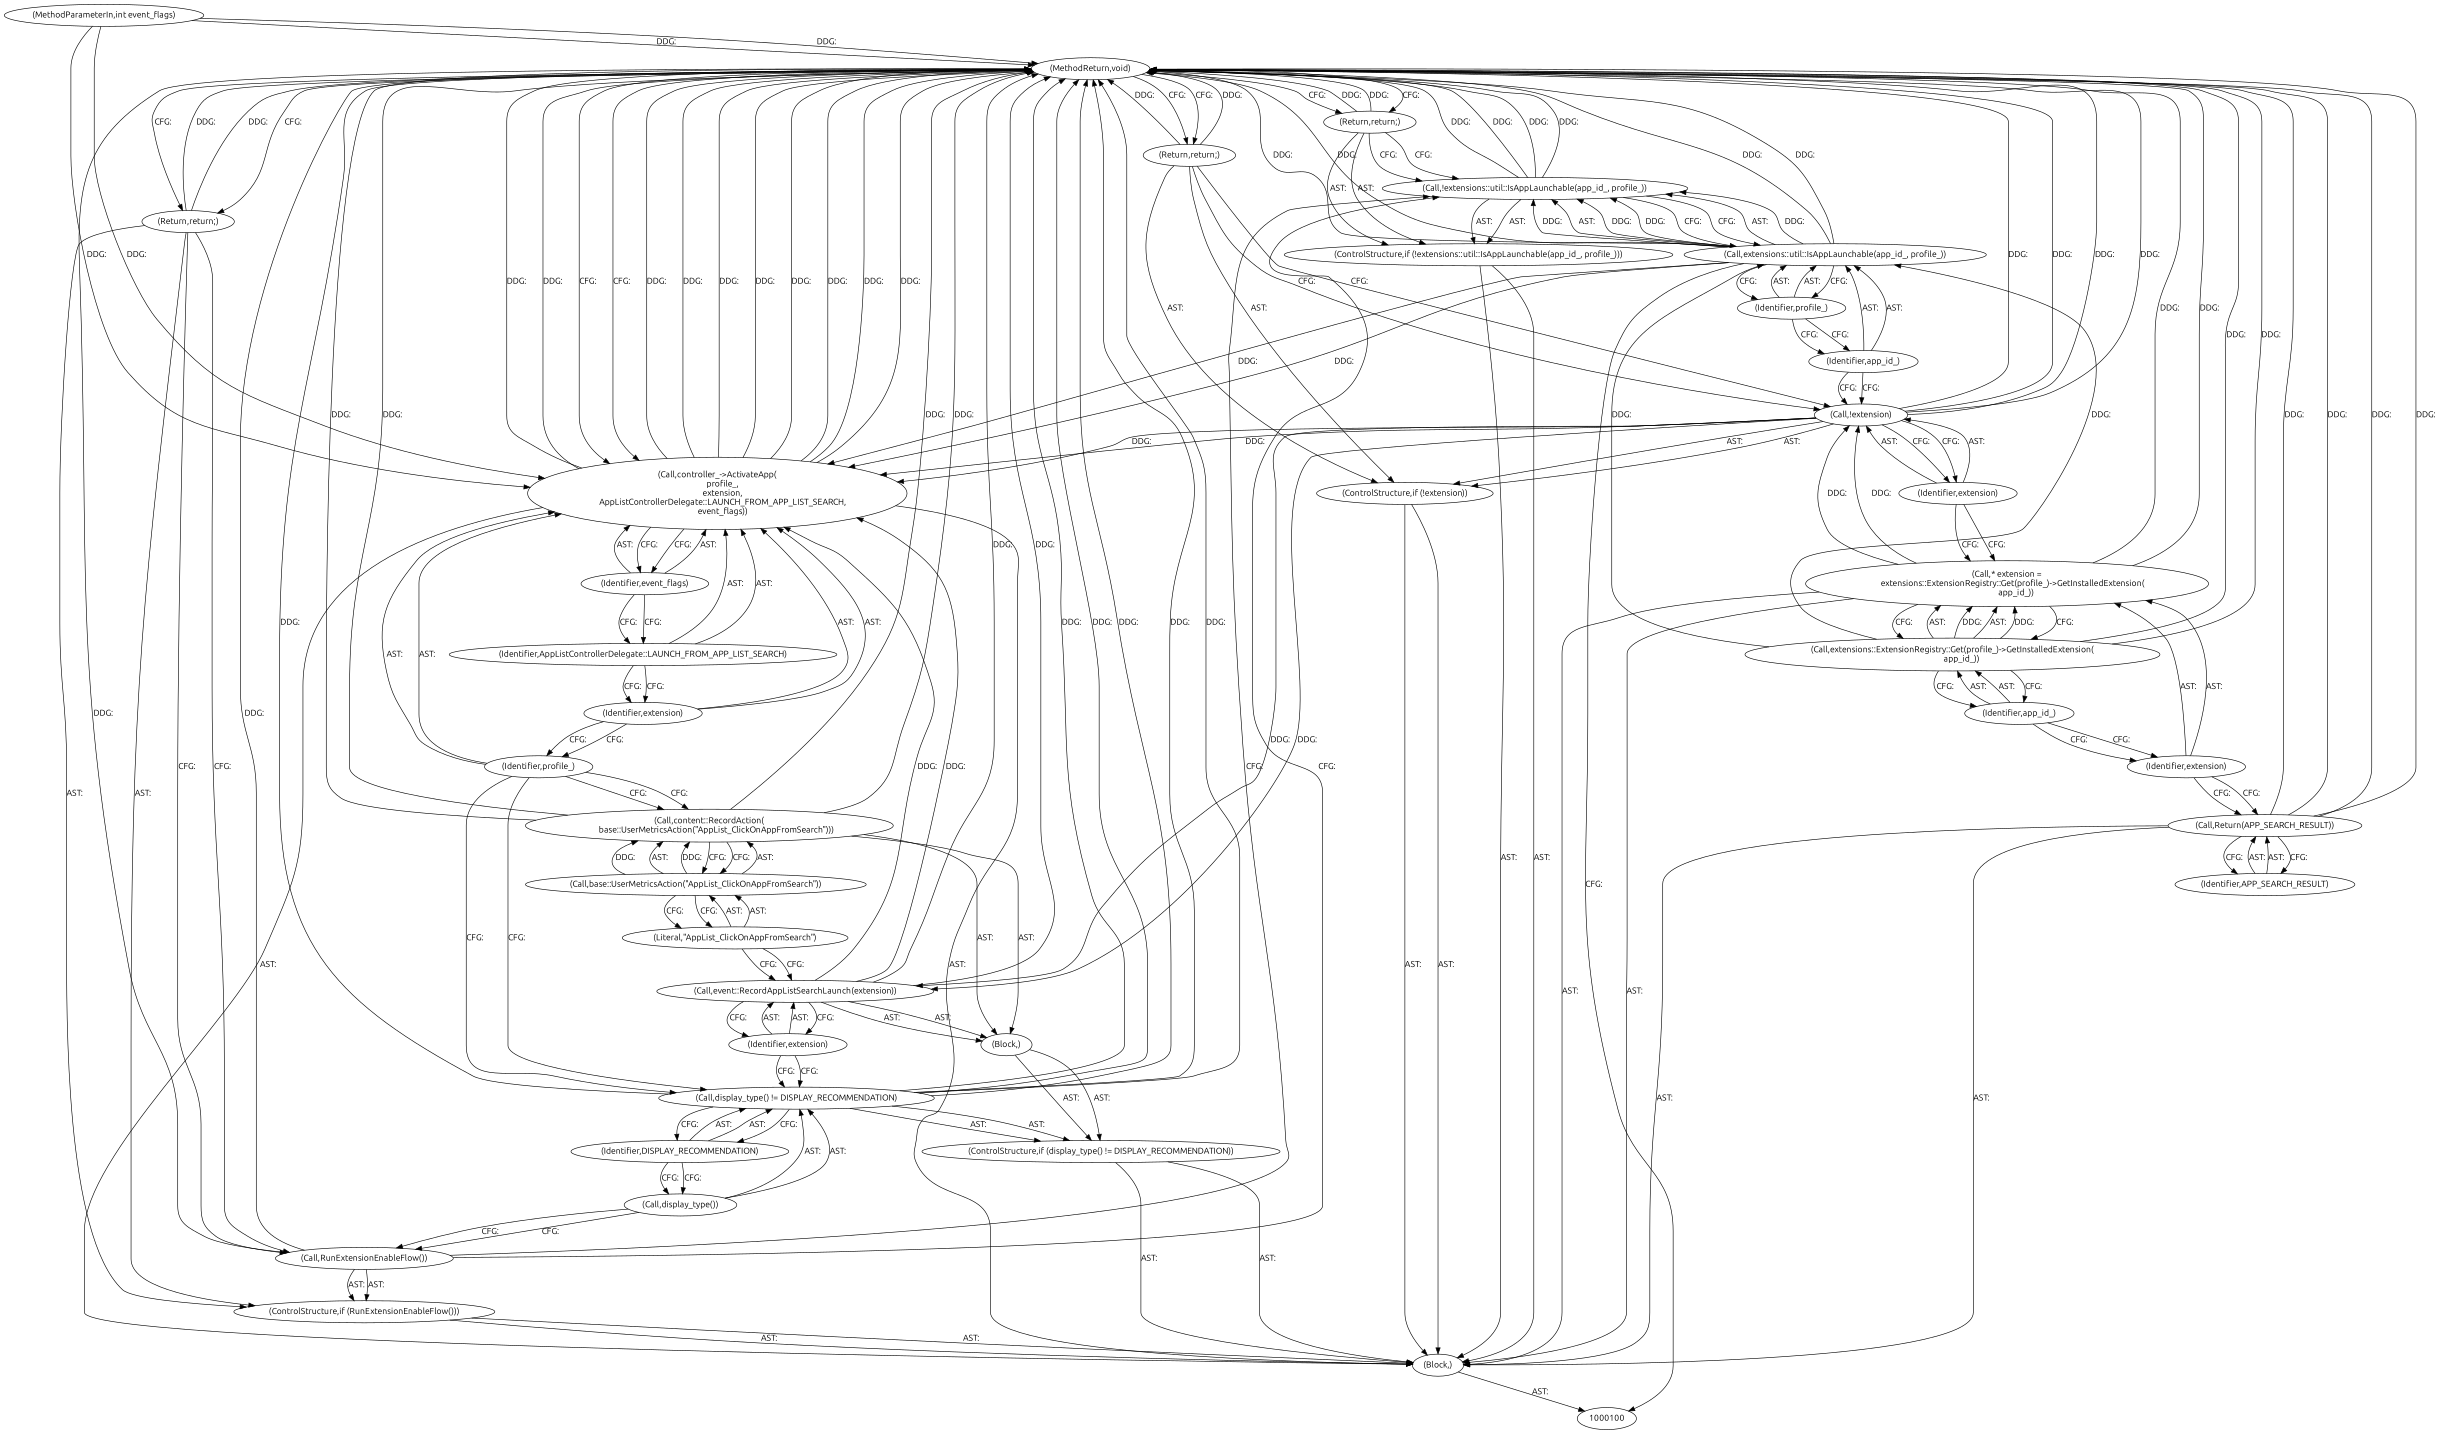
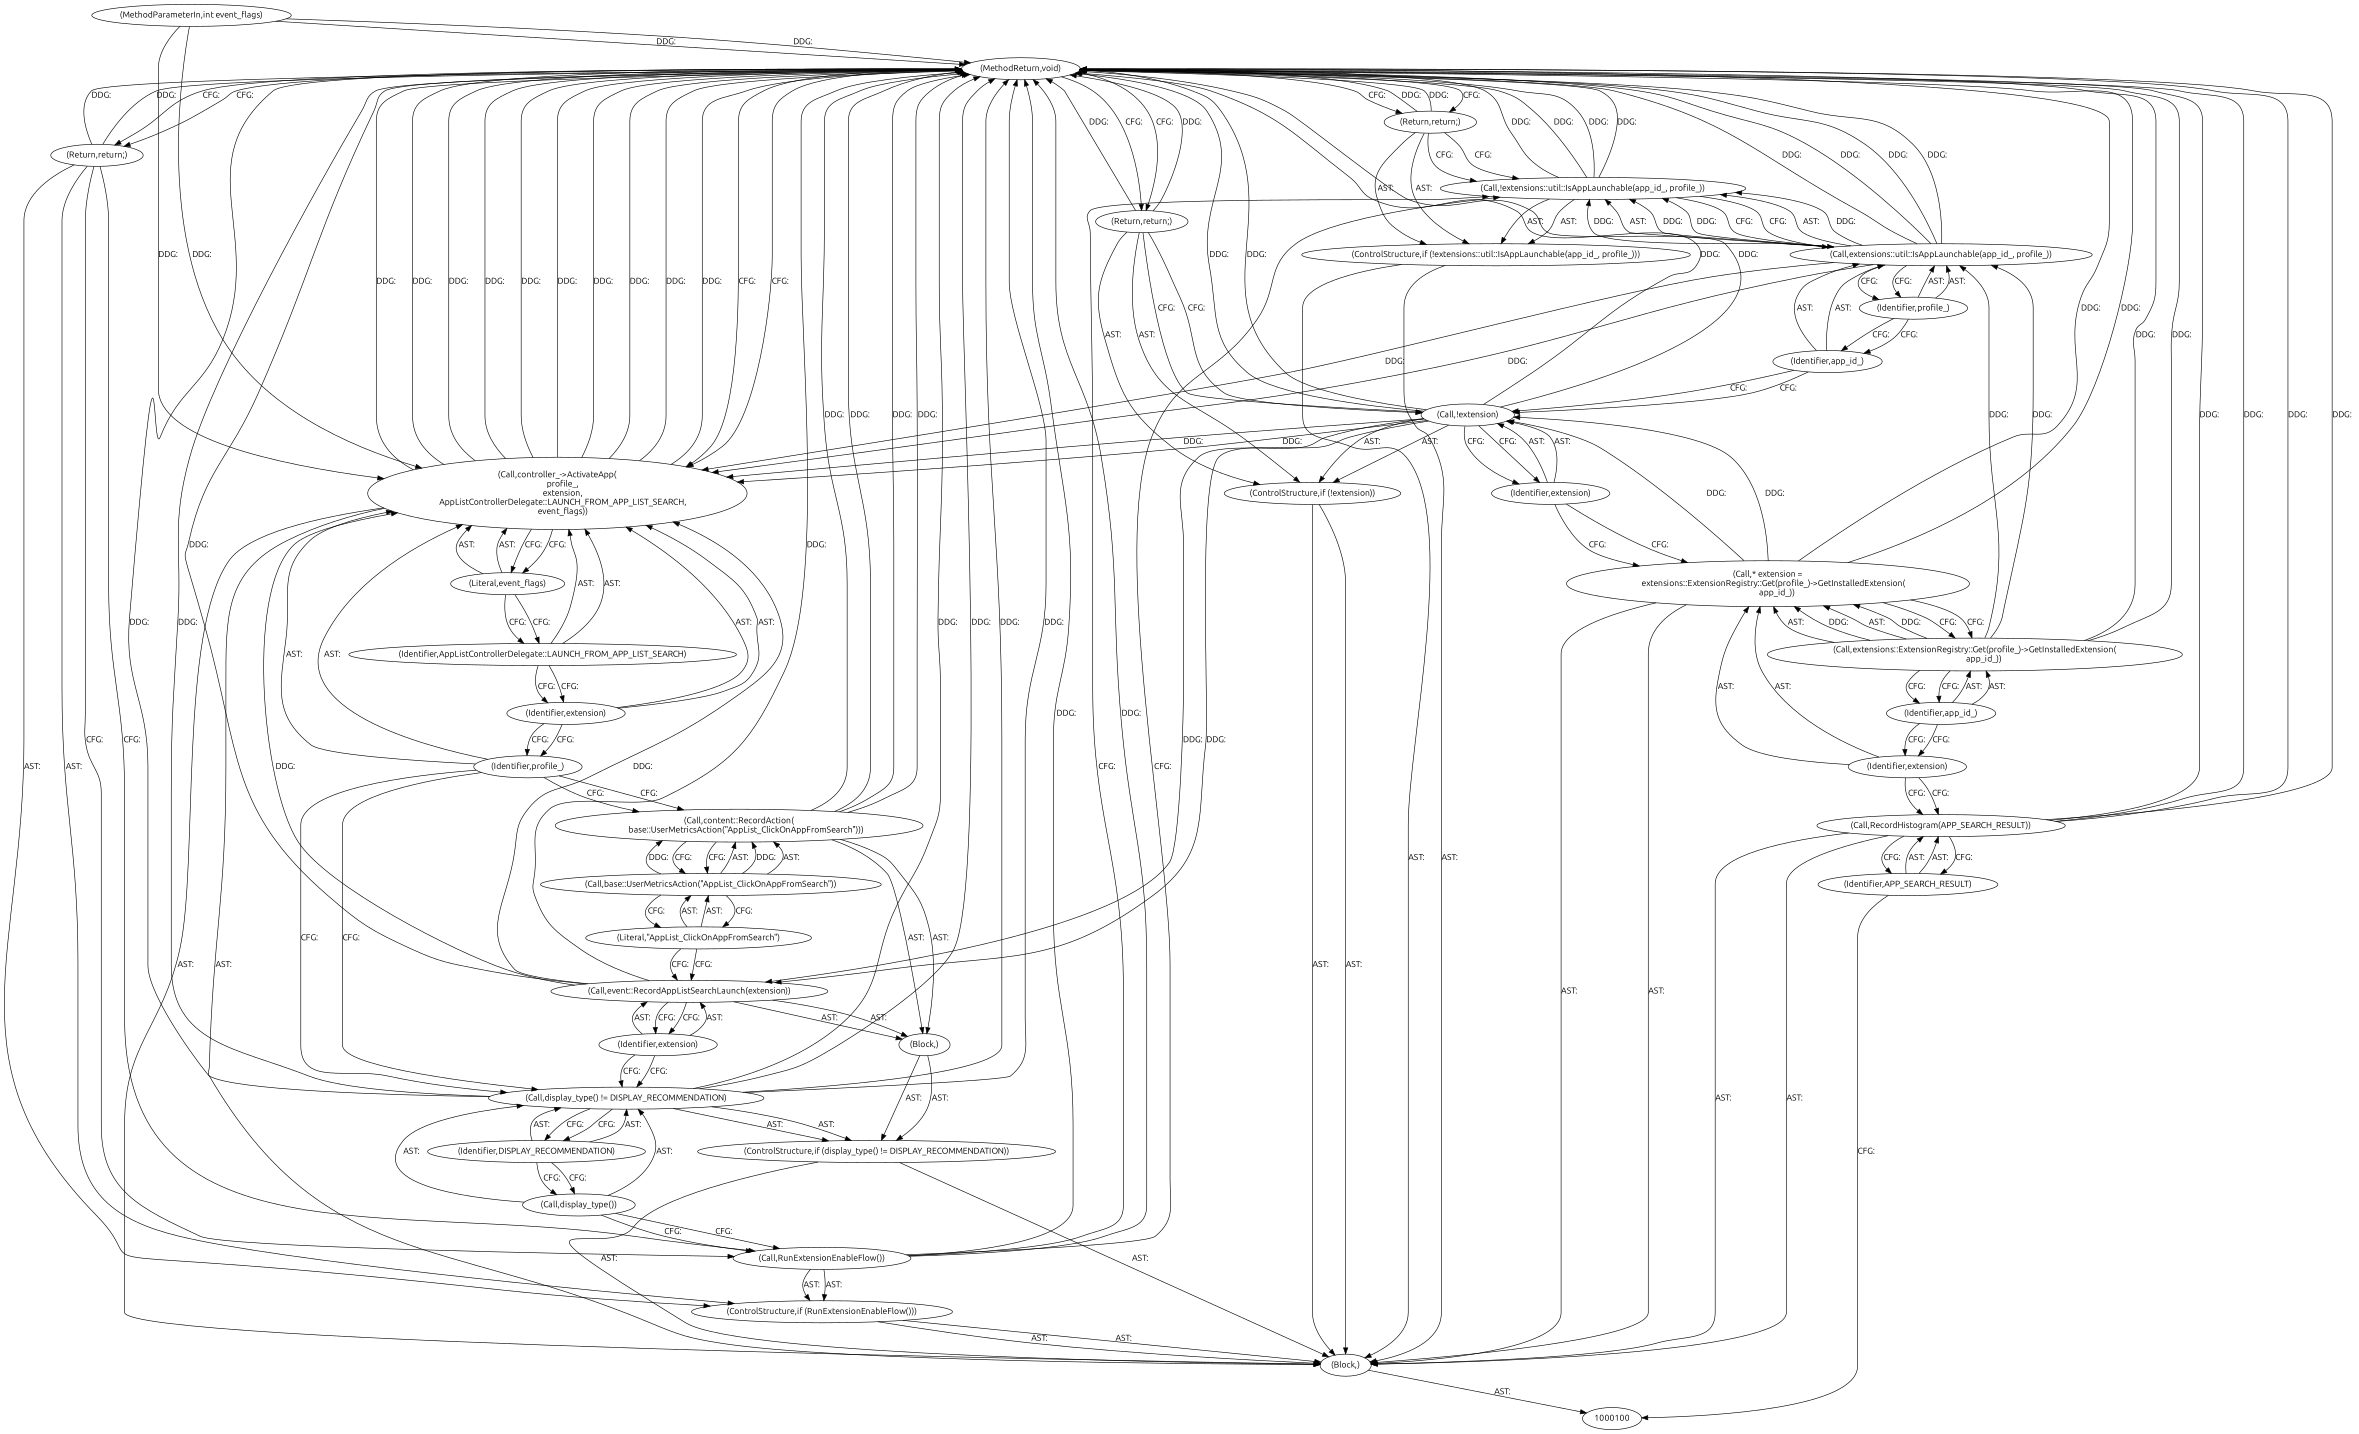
(645, 584) -> (508, 584)
(1586, 815) -> (1858, 1237)
(2265, 826) -> (1941, 826)
